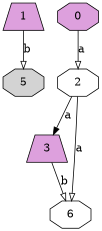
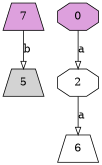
(24, 17) -> (24, 17)
(24, 83) -> (24, 83)
(47, 149) -> none
(71, 215) -> (78, 149)
